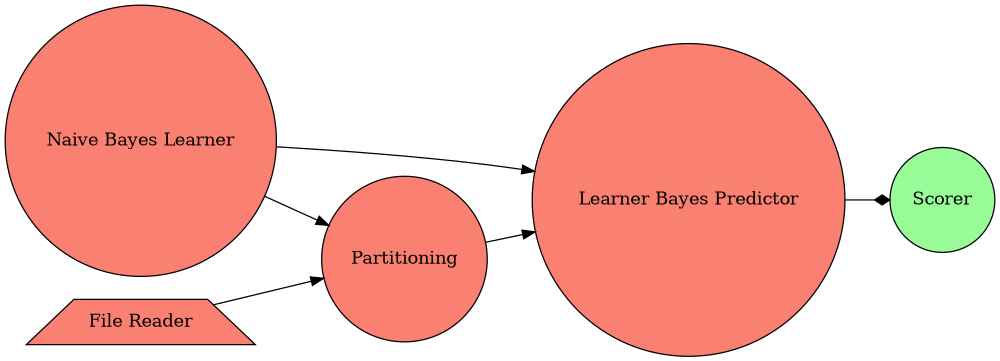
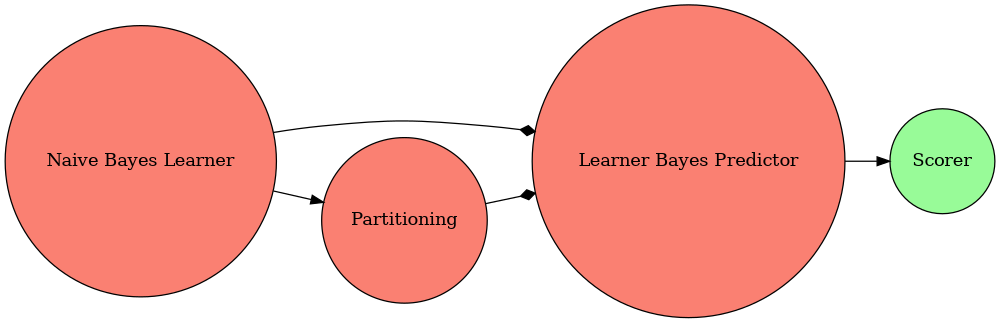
(399, 156) -> (397, 121)
(860, 200) -> (861, 161)
(504, 238) -> (503, 200)
(141, 322) -> none
